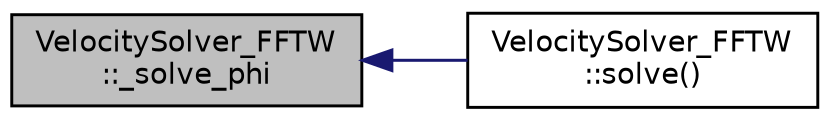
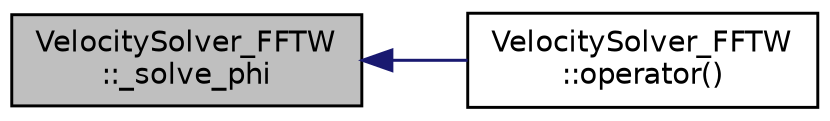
(643, 60) -> (643, 60)
